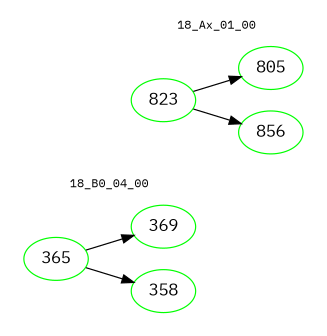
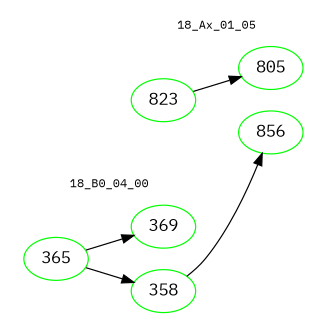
(217, 26) -> (217, 26)
(211, 115) -> (229, 225)
